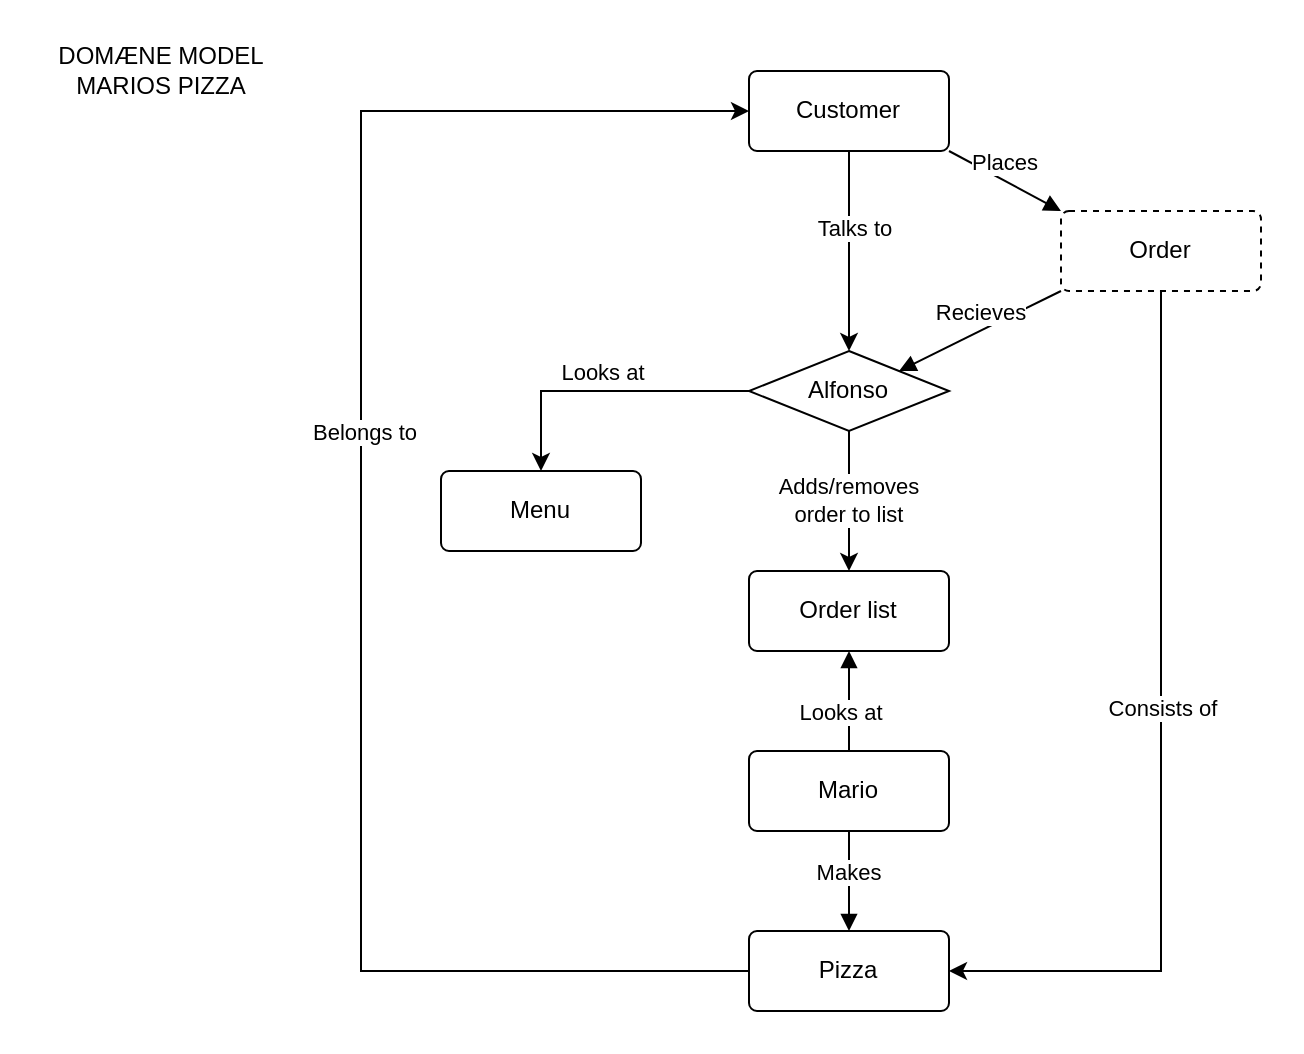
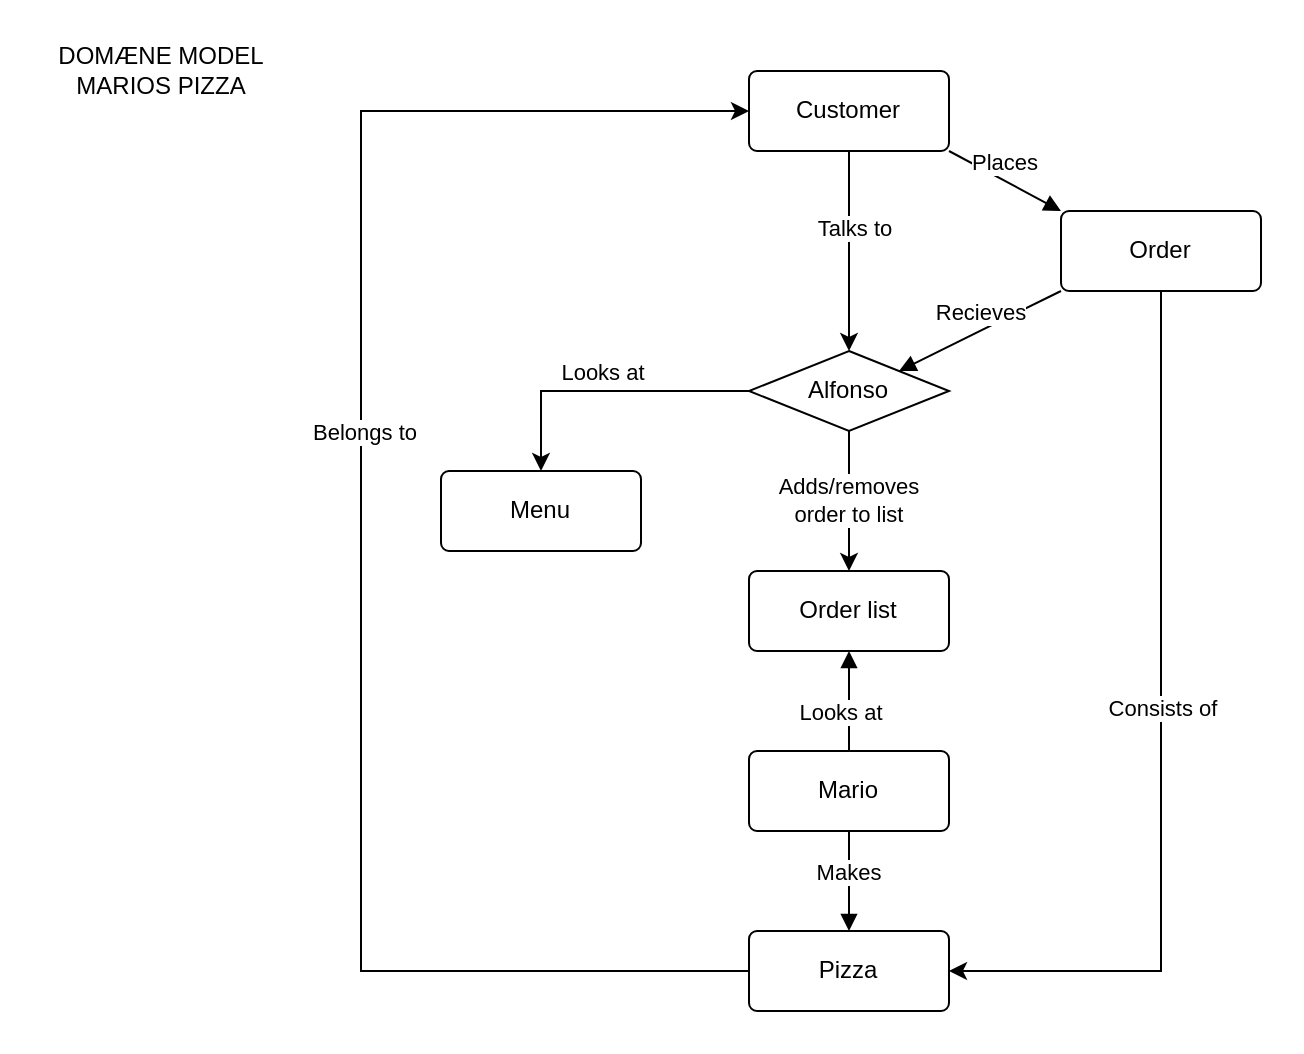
(1161, 251) -> (1161, 251)
